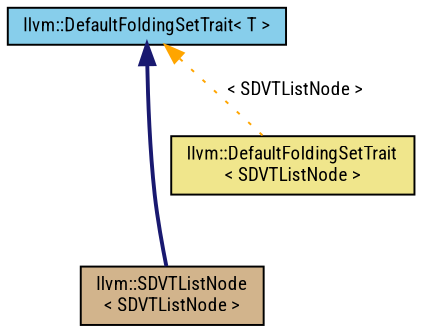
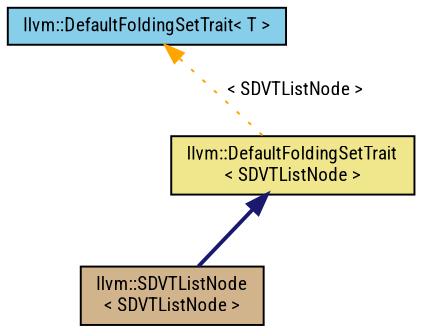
(152, 166) -> (226, 238)
